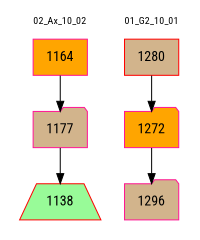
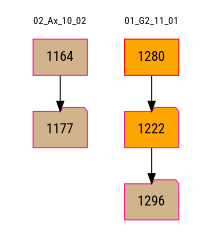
(152, 22) -> (152, 22)
(60, 57) -> (60, 57)
(152, 57) -> (152, 57)
(152, 130) -> (152, 130)
(60, 202) -> none
